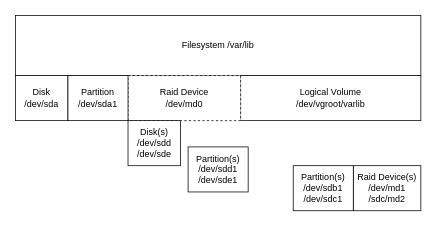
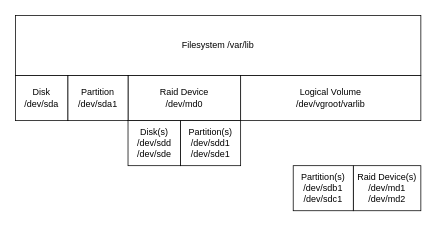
(184, 98) -> (184, 98)
(218, 169) -> (210, 143)
(387, 188) -> (387, 188)
